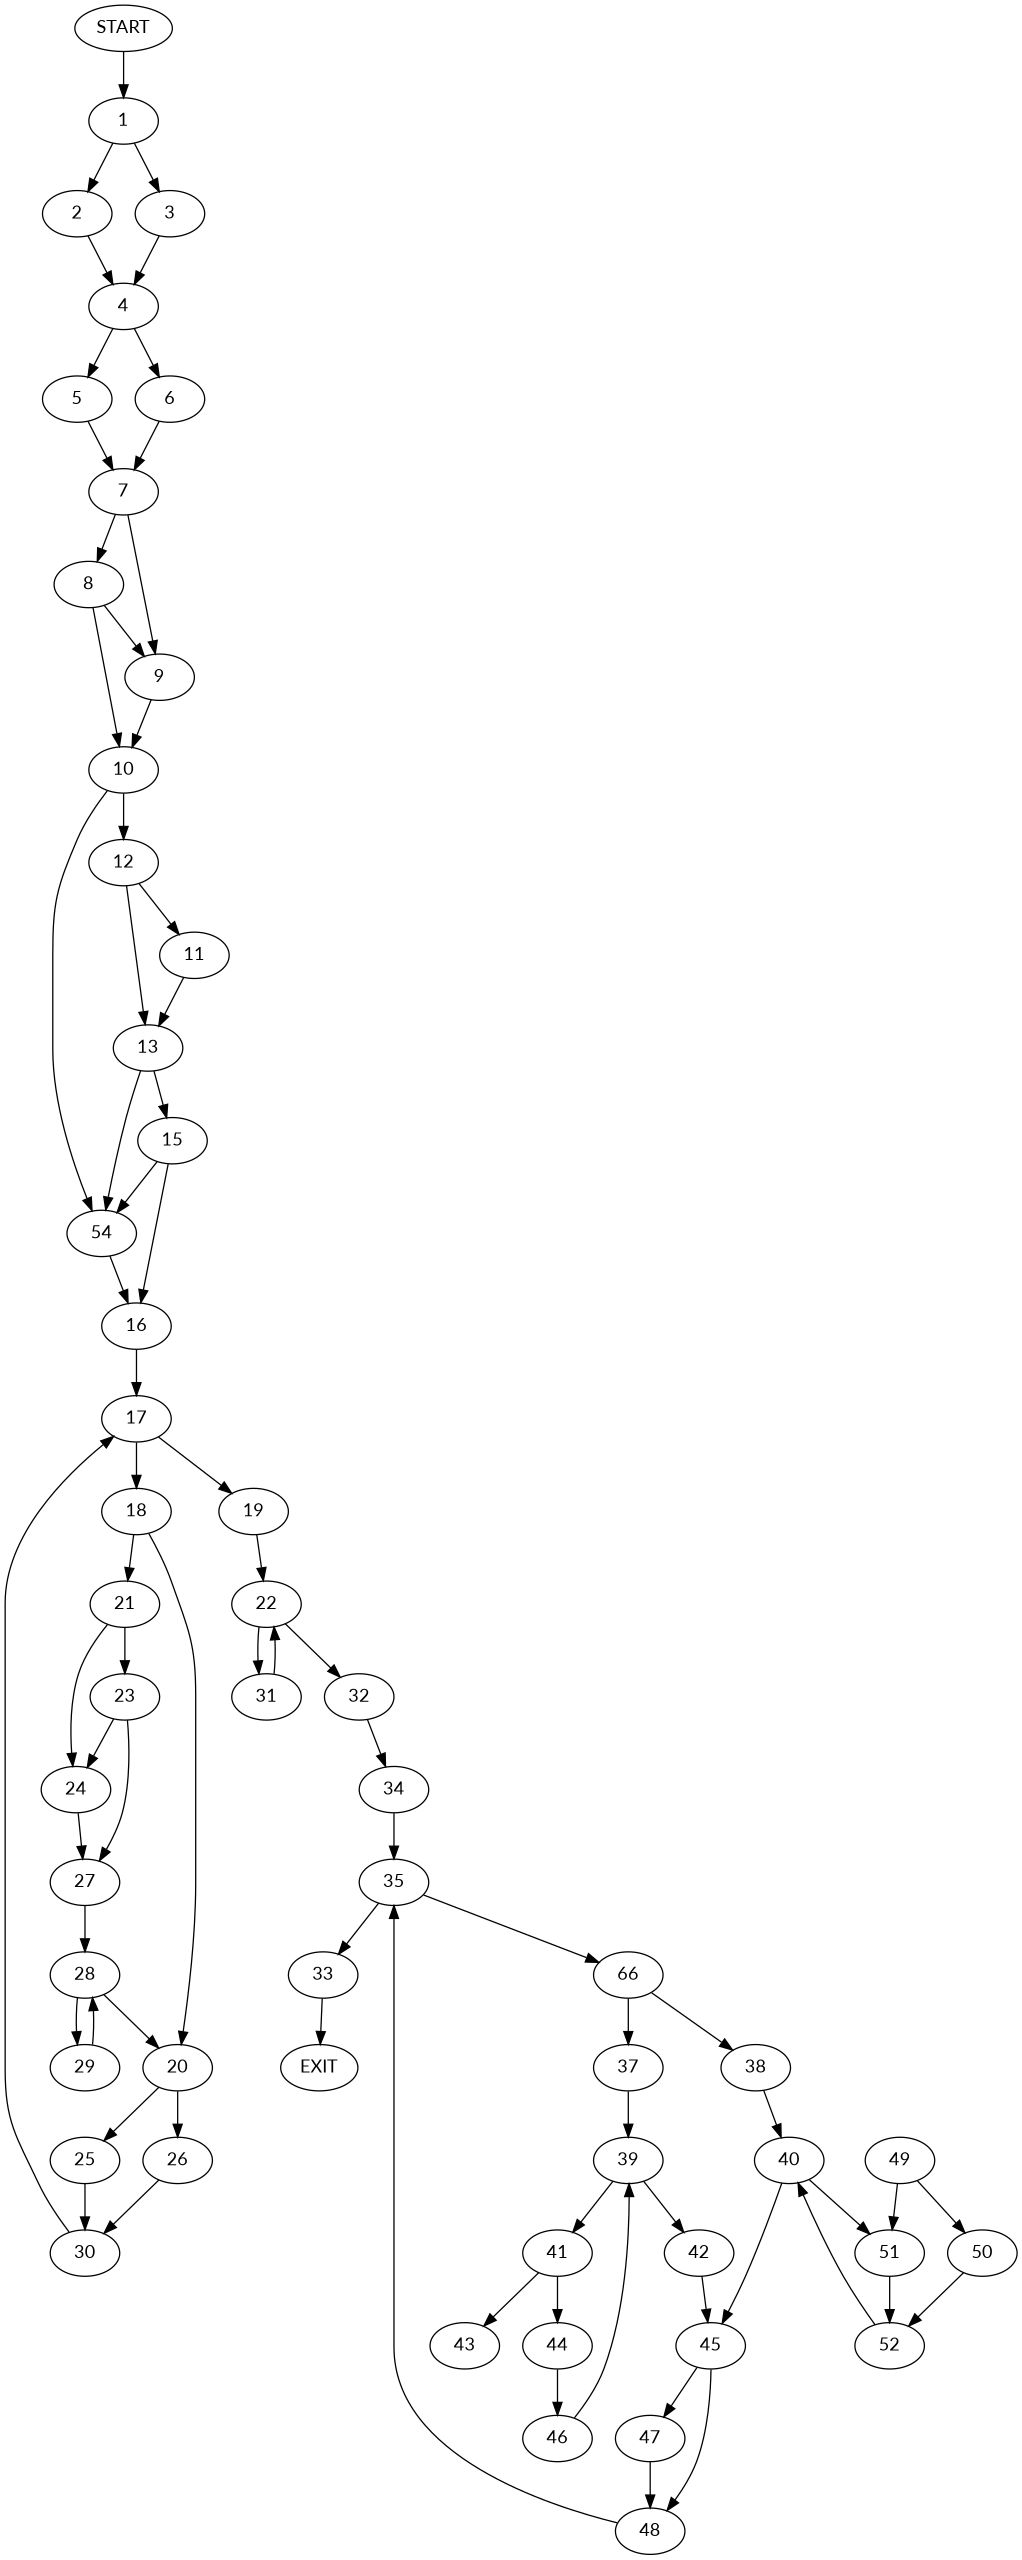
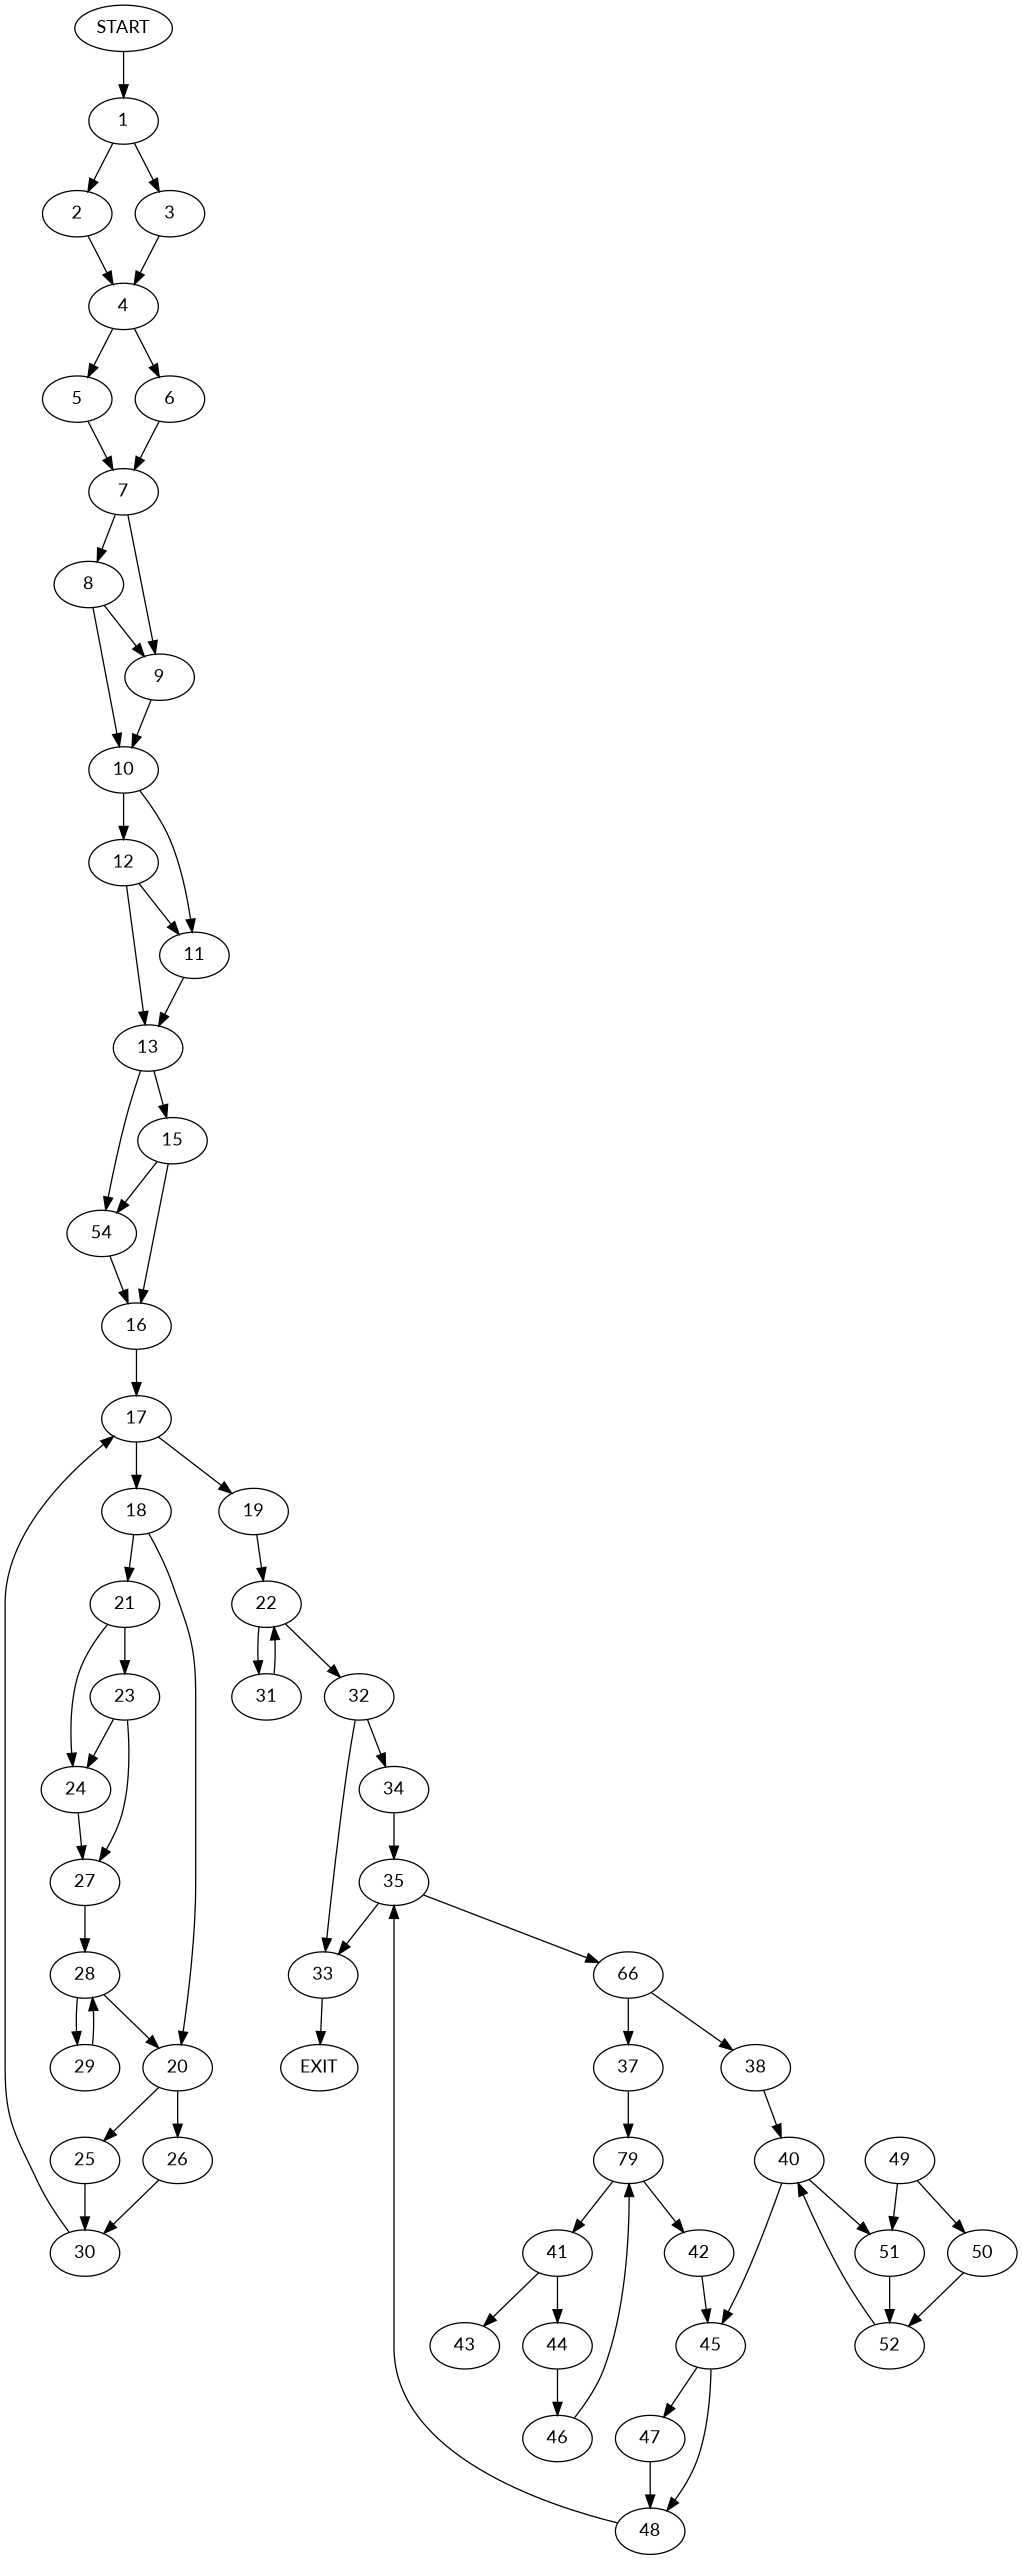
(53, 991) -> (175, 851)
none -> (339, 1829)
(628, 2160) -> (628, 2160)
